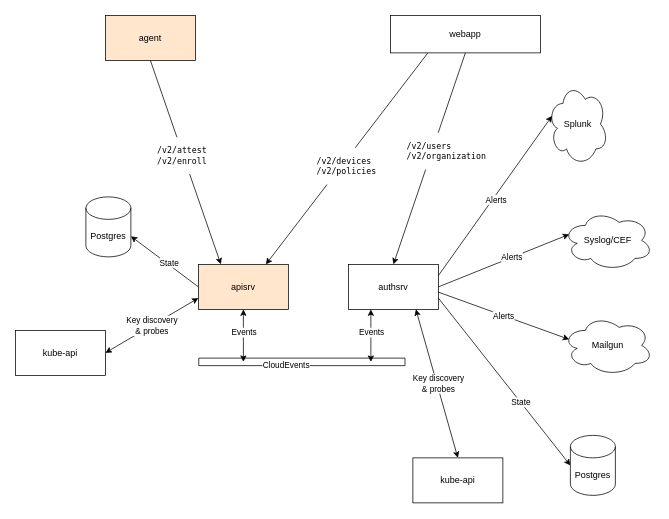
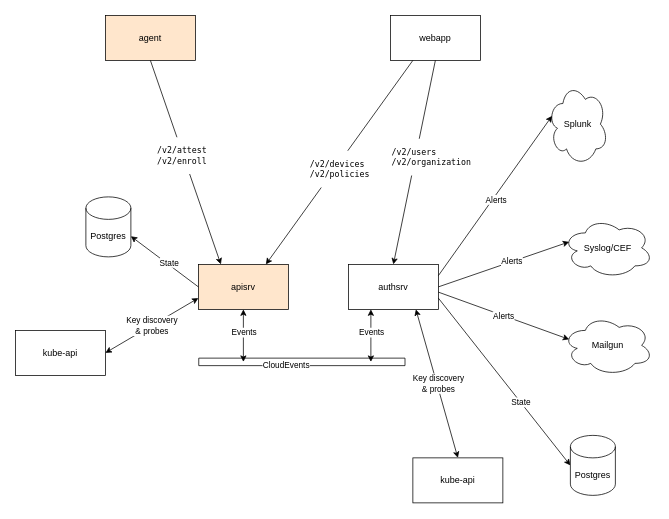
(465, 34) -> (435, 38)
(608, 240) -> (608, 248)
